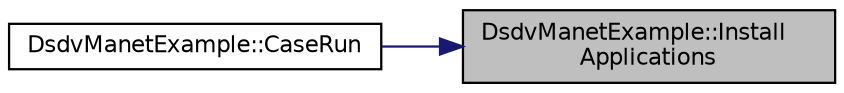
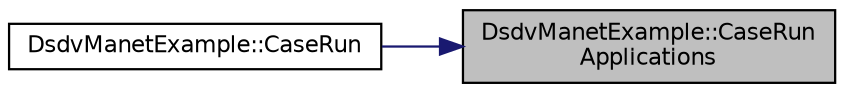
(649, 47) -> (649, 47)
